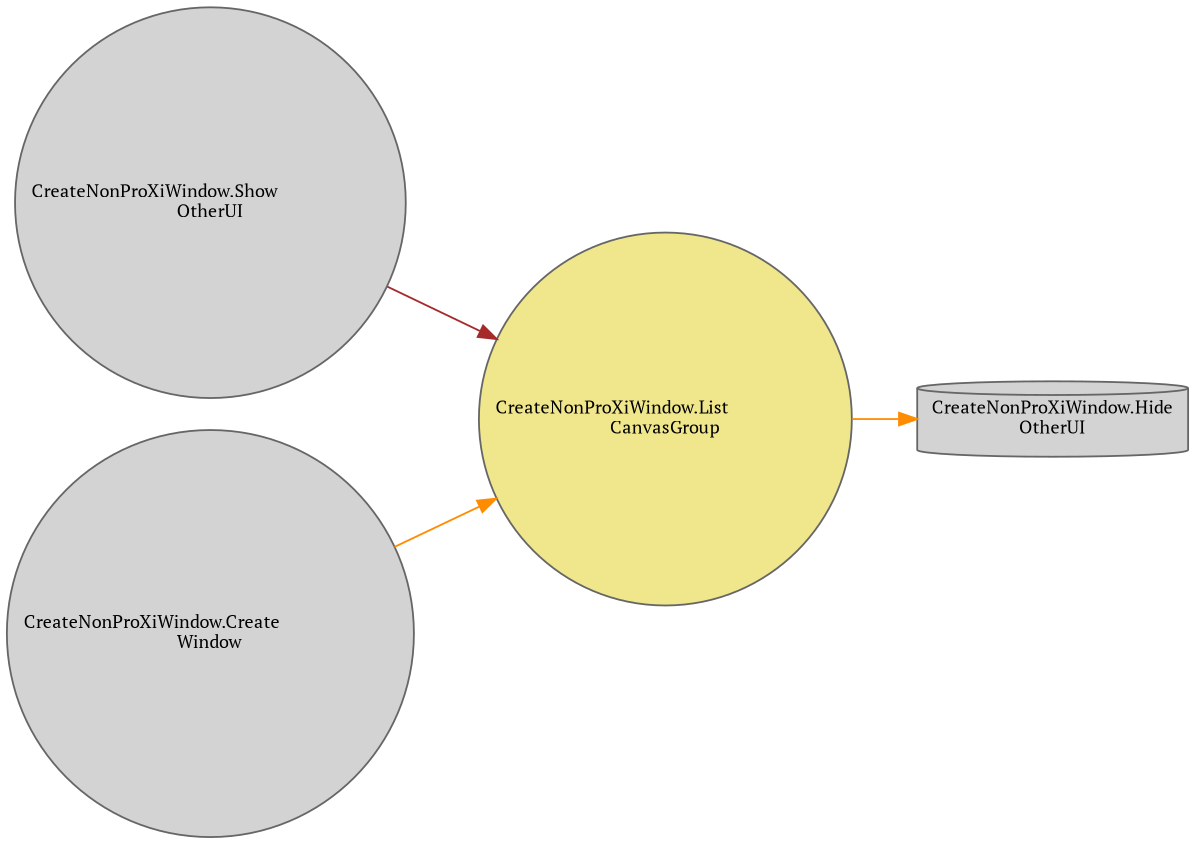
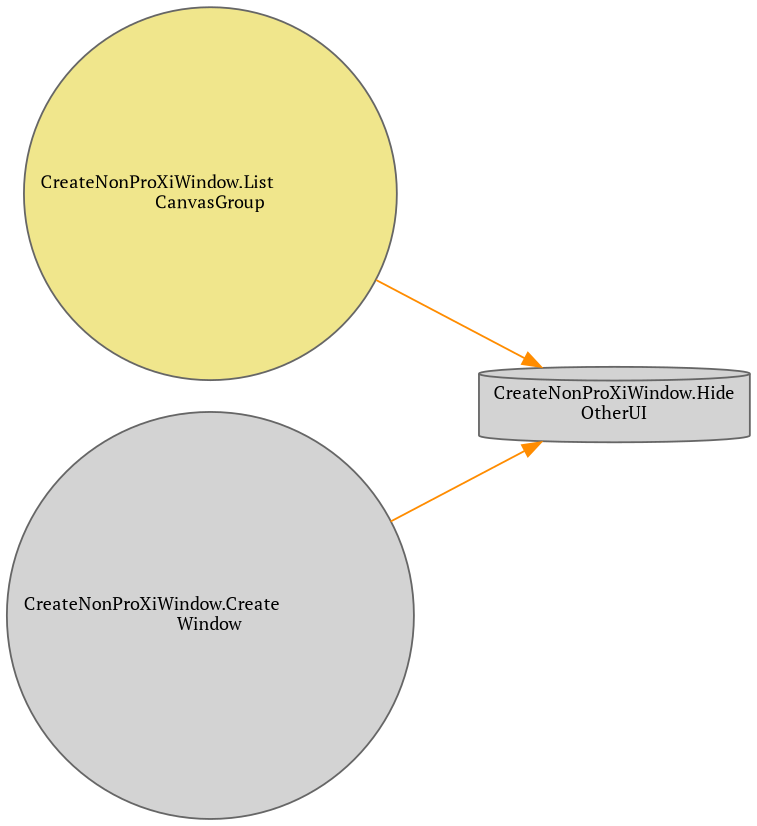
(210, 203) -> none
(437, 527) -> (458, 486)
